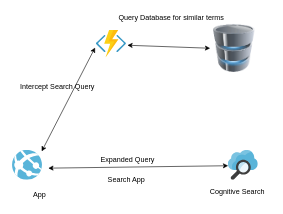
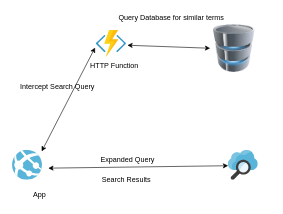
none -> (114, 66)
(127, 180) -> (127, 180)
(237, 192) -> none
